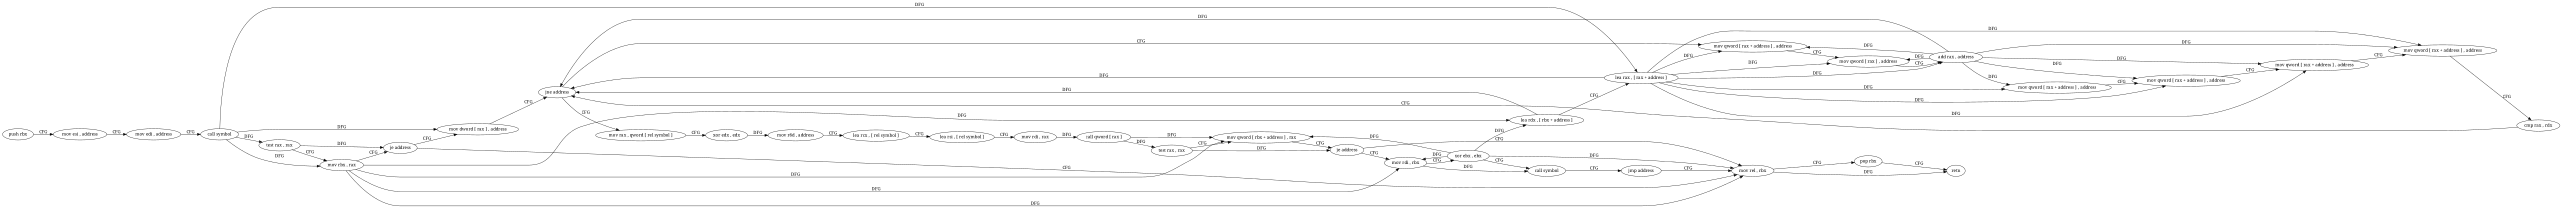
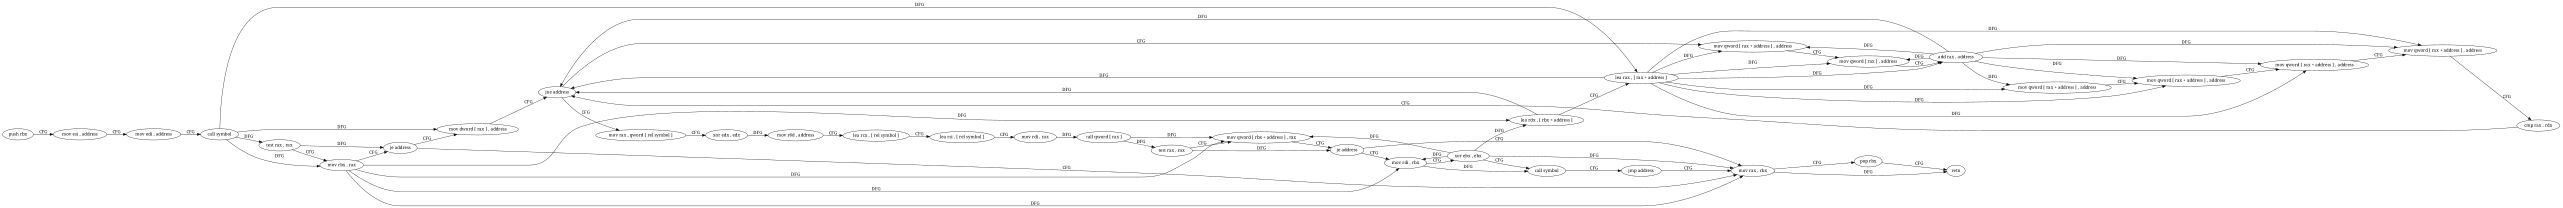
(1753, 171) -> (1753, 171)
